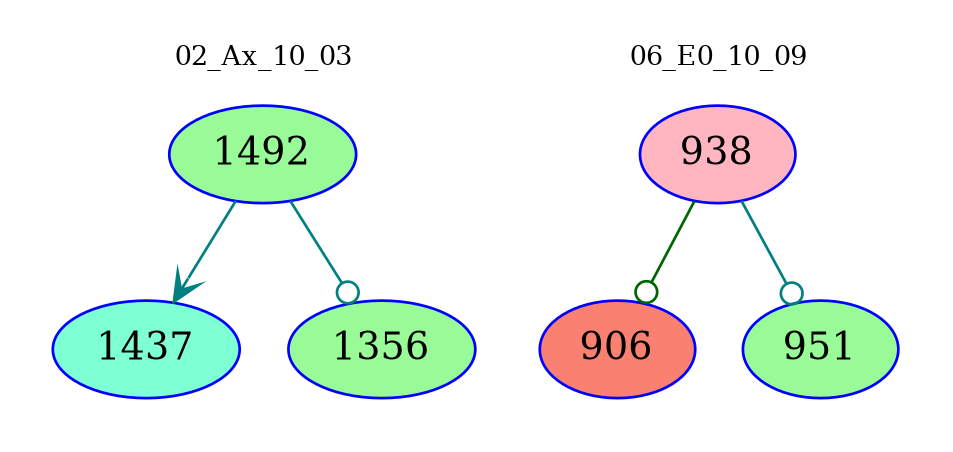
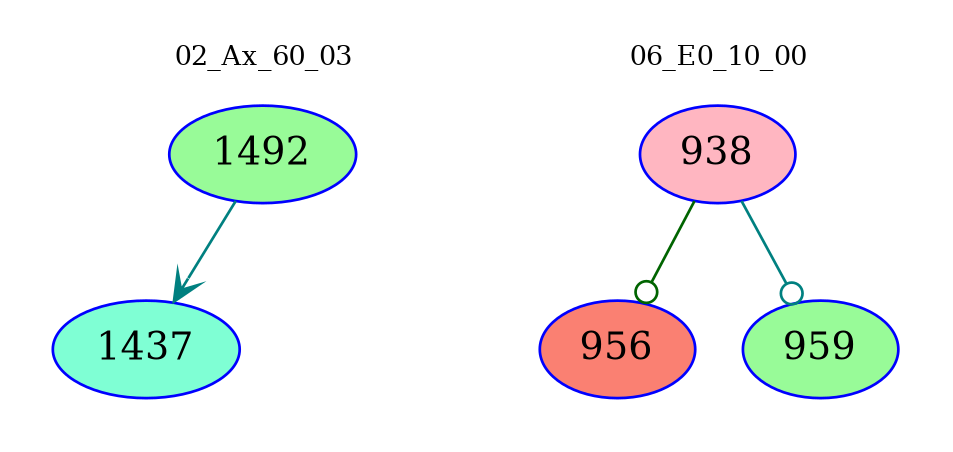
(264, 58) -> (264, 58)
(719, 58) -> (719, 58)
(382, 349) -> none
(618, 349) -> (618, 349)
(821, 349) -> (821, 349)
